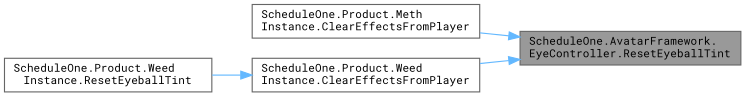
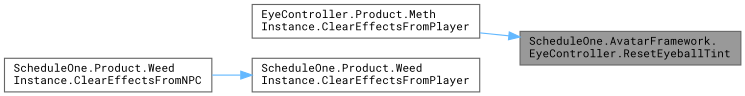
(366, 21) -> (366, 21)
(494, 62) -> none
(108, 75) -> (108, 75)
